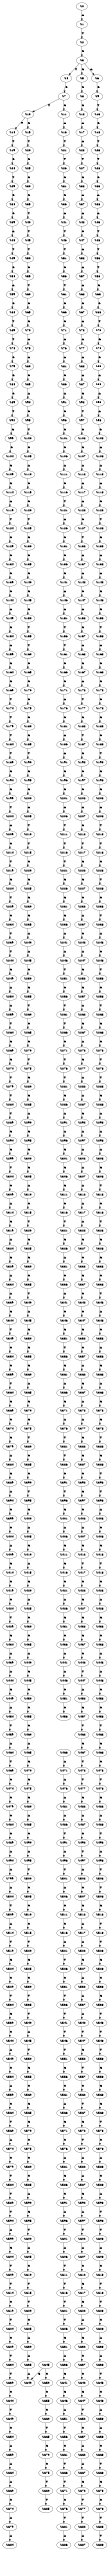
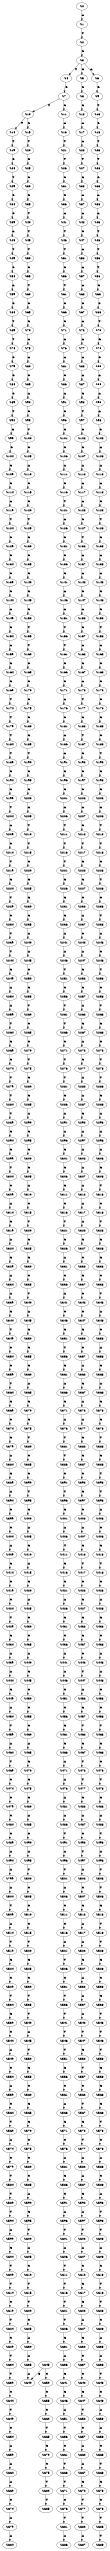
(65, 1546) -> (65, 1546)
none -> (64, 1735)
